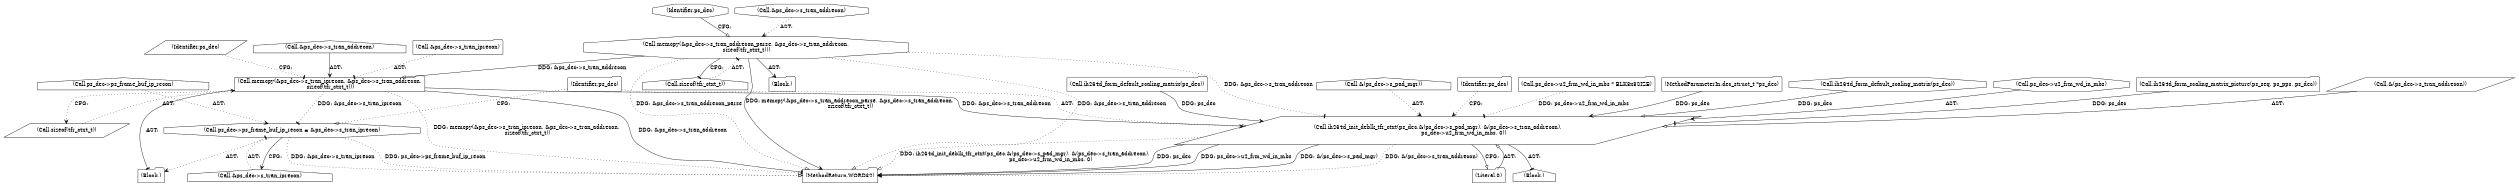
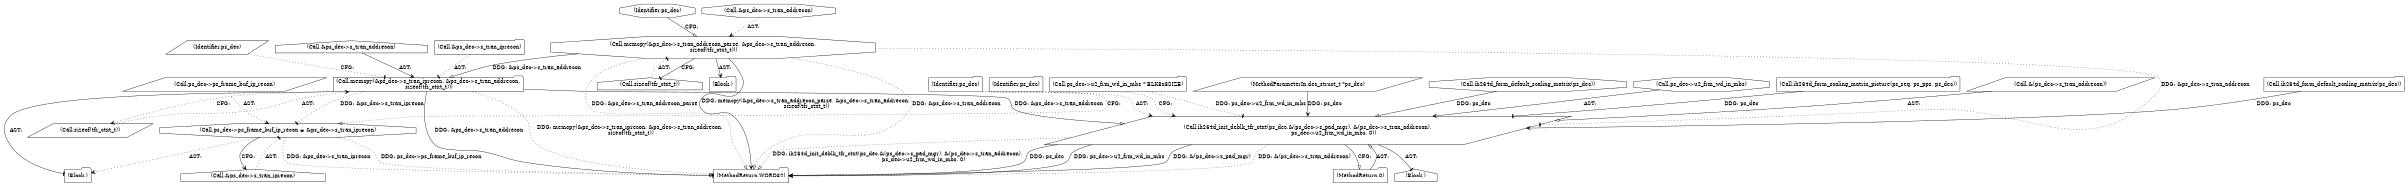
(123, 84) -> (225, 84)
(1384, 84) -> none
(1722, 84) -> (1308, 84)
(1489, 176) -> (1361, 176)
